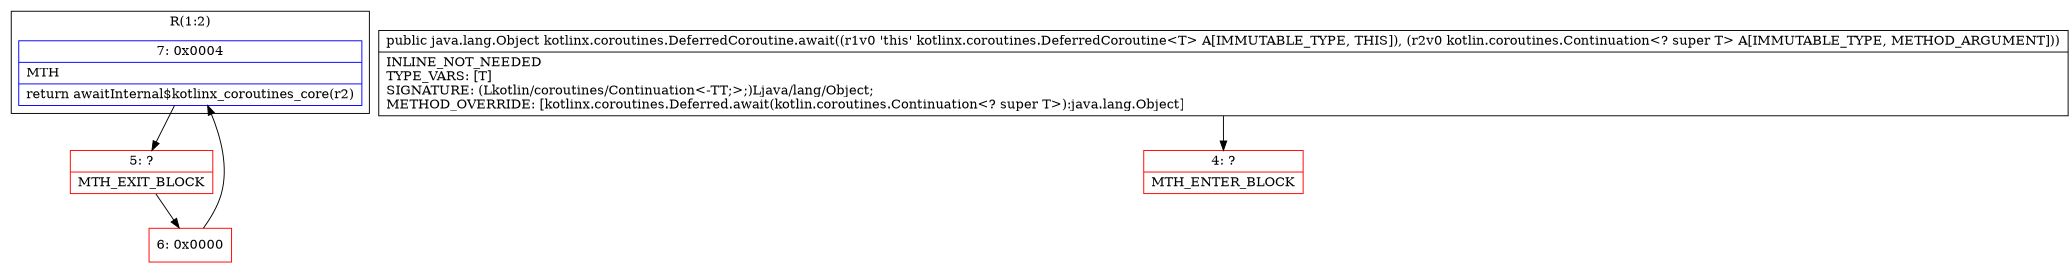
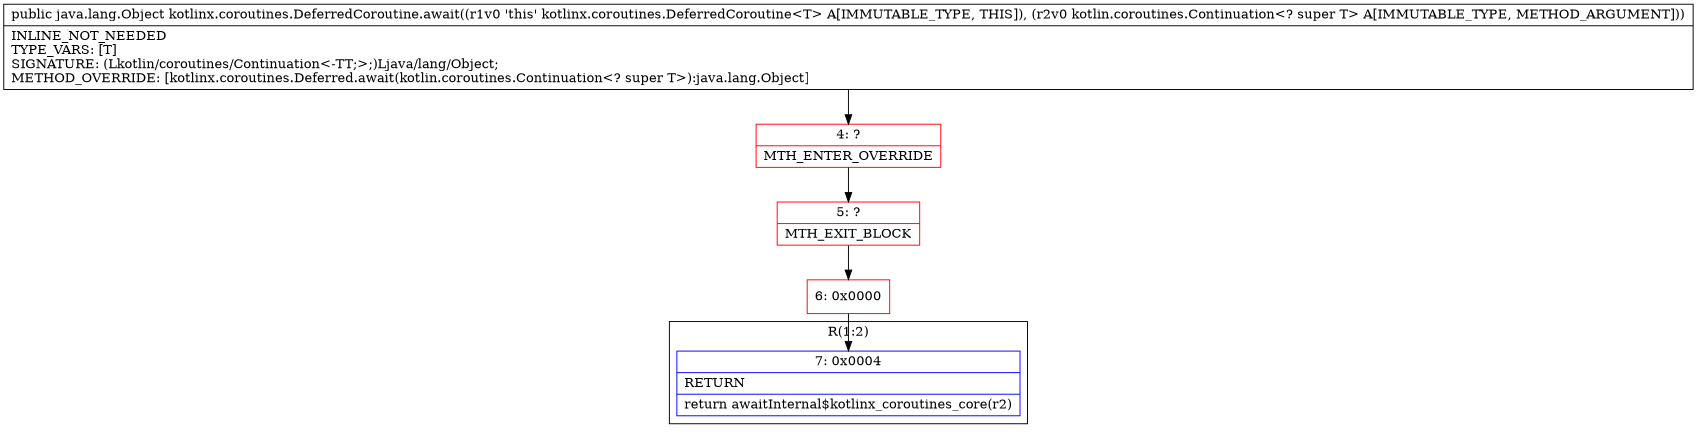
(43, 73) -> (715, 383)
(165, 124) -> (848, 180)
(1223, 182) -> (848, 156)
